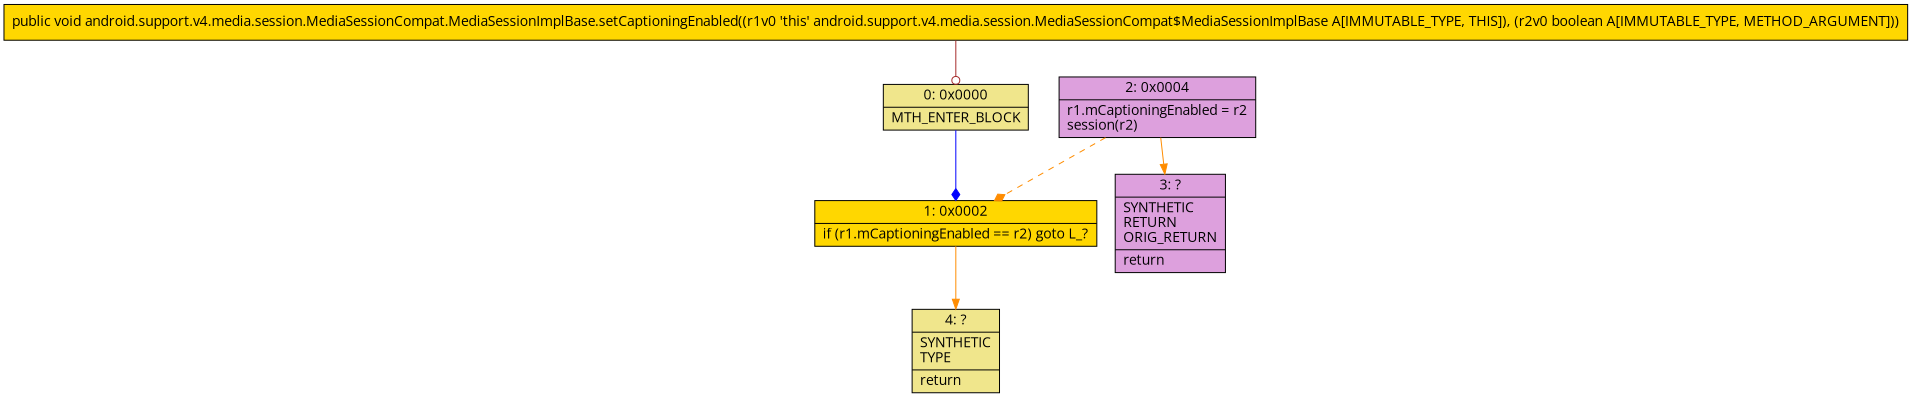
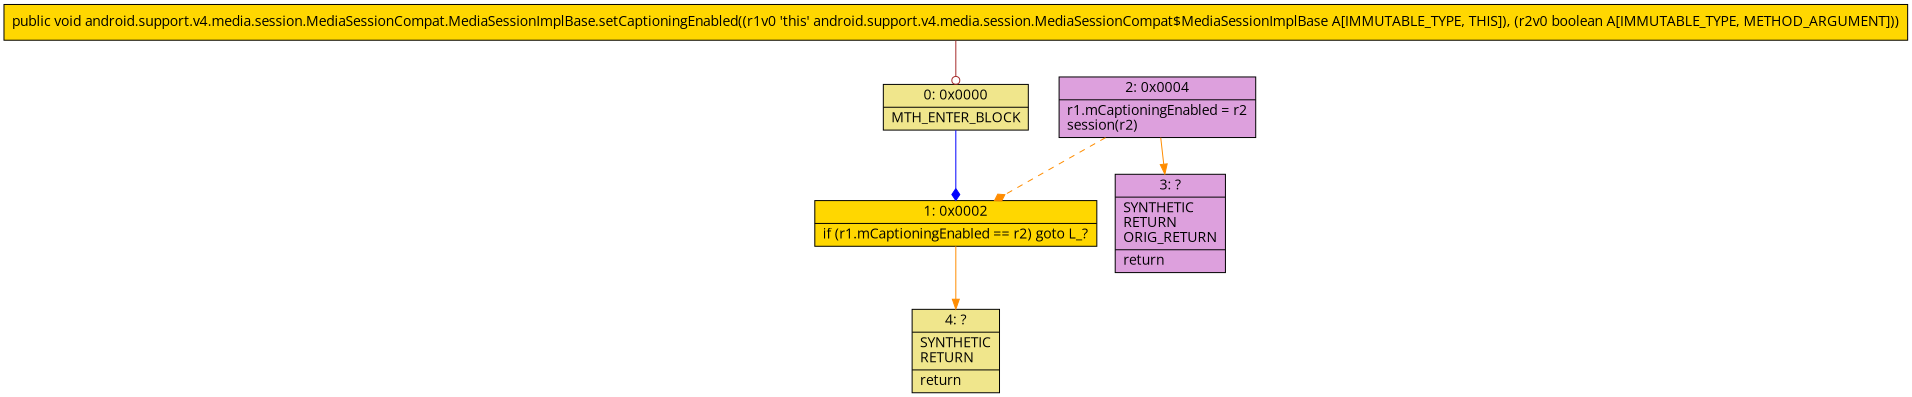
(935, 358) -> (947, 358)
